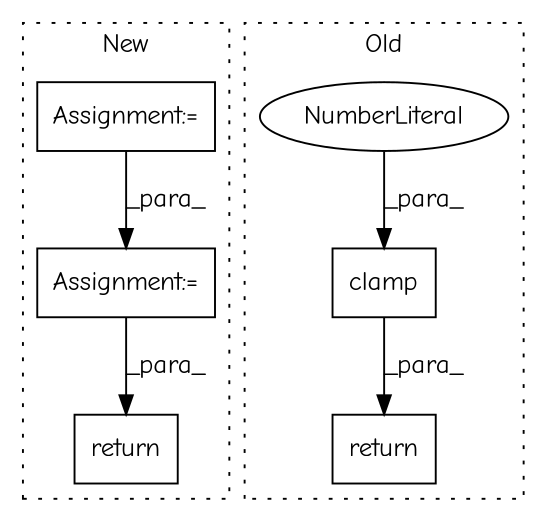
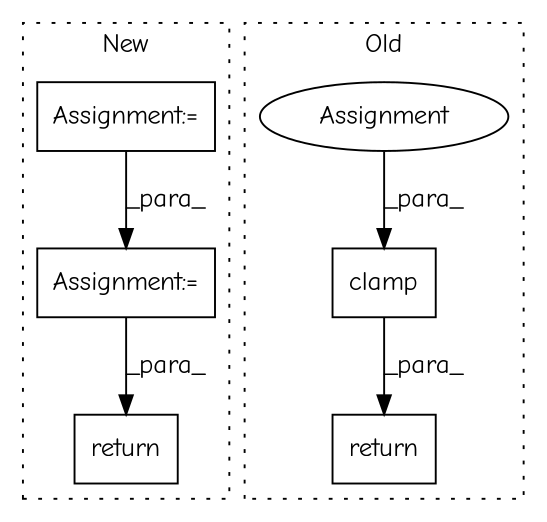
(384, 117) -> (384, 117)
